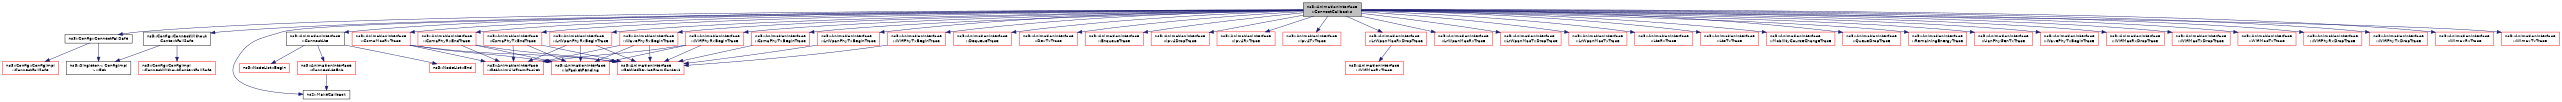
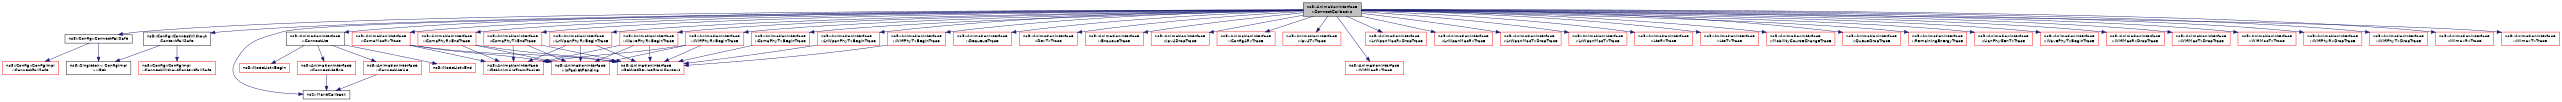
(1246, 39) -> (1246, 39)
(1386, 52) -> (1352, 37)
none -> (392, 68)
